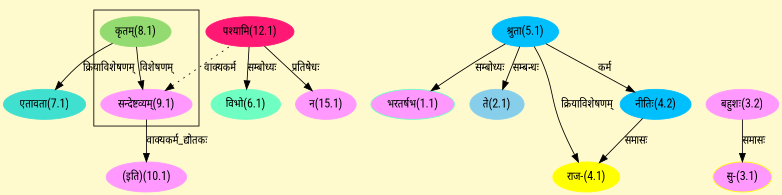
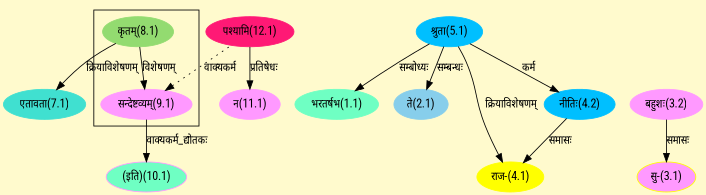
(246, 104) -> none
(326, 104) -> (250, 104)
(413, 104) -> (337, 104)
(146, 177) -> (146, 177)
